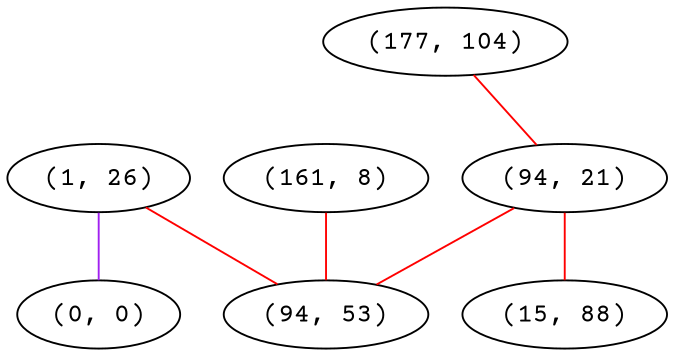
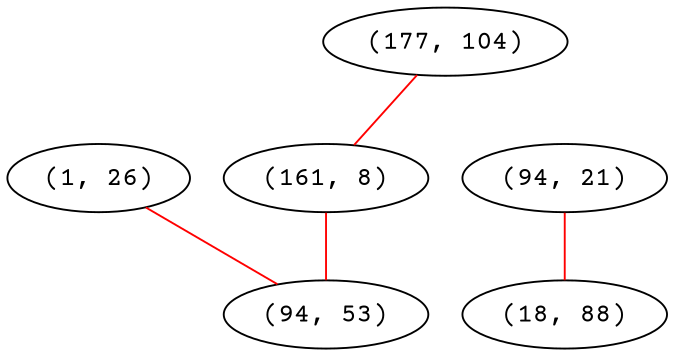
(505, 110) -> (386, 110)
(445, 246) -> none
(99, 314) -> none
(565, 314) -> (565, 314)
